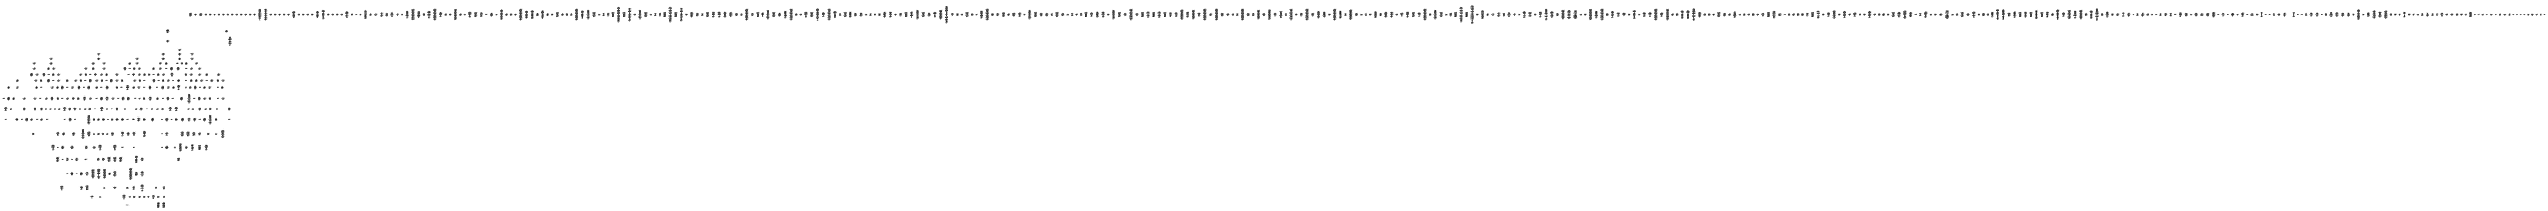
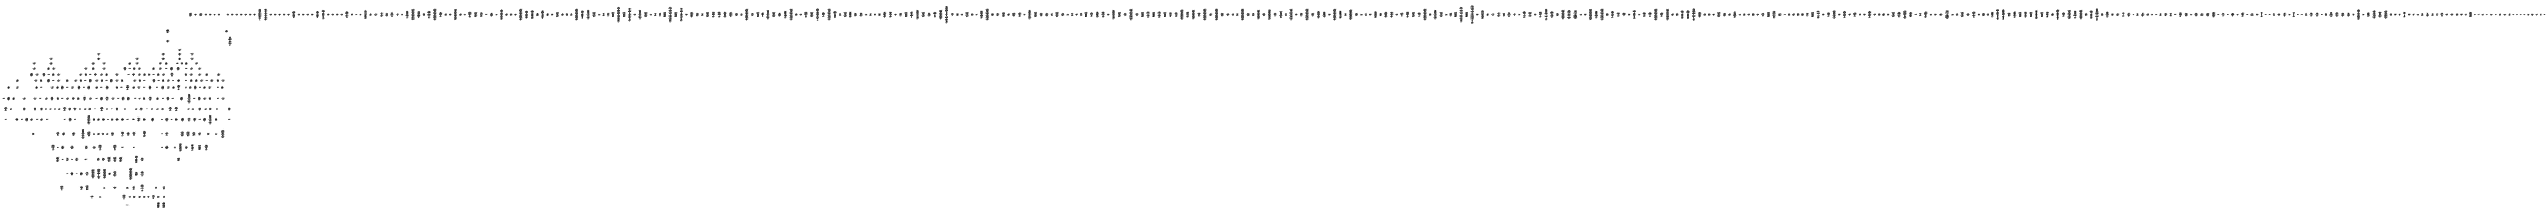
(223, 15) -> none
none -> (2289, 15)
